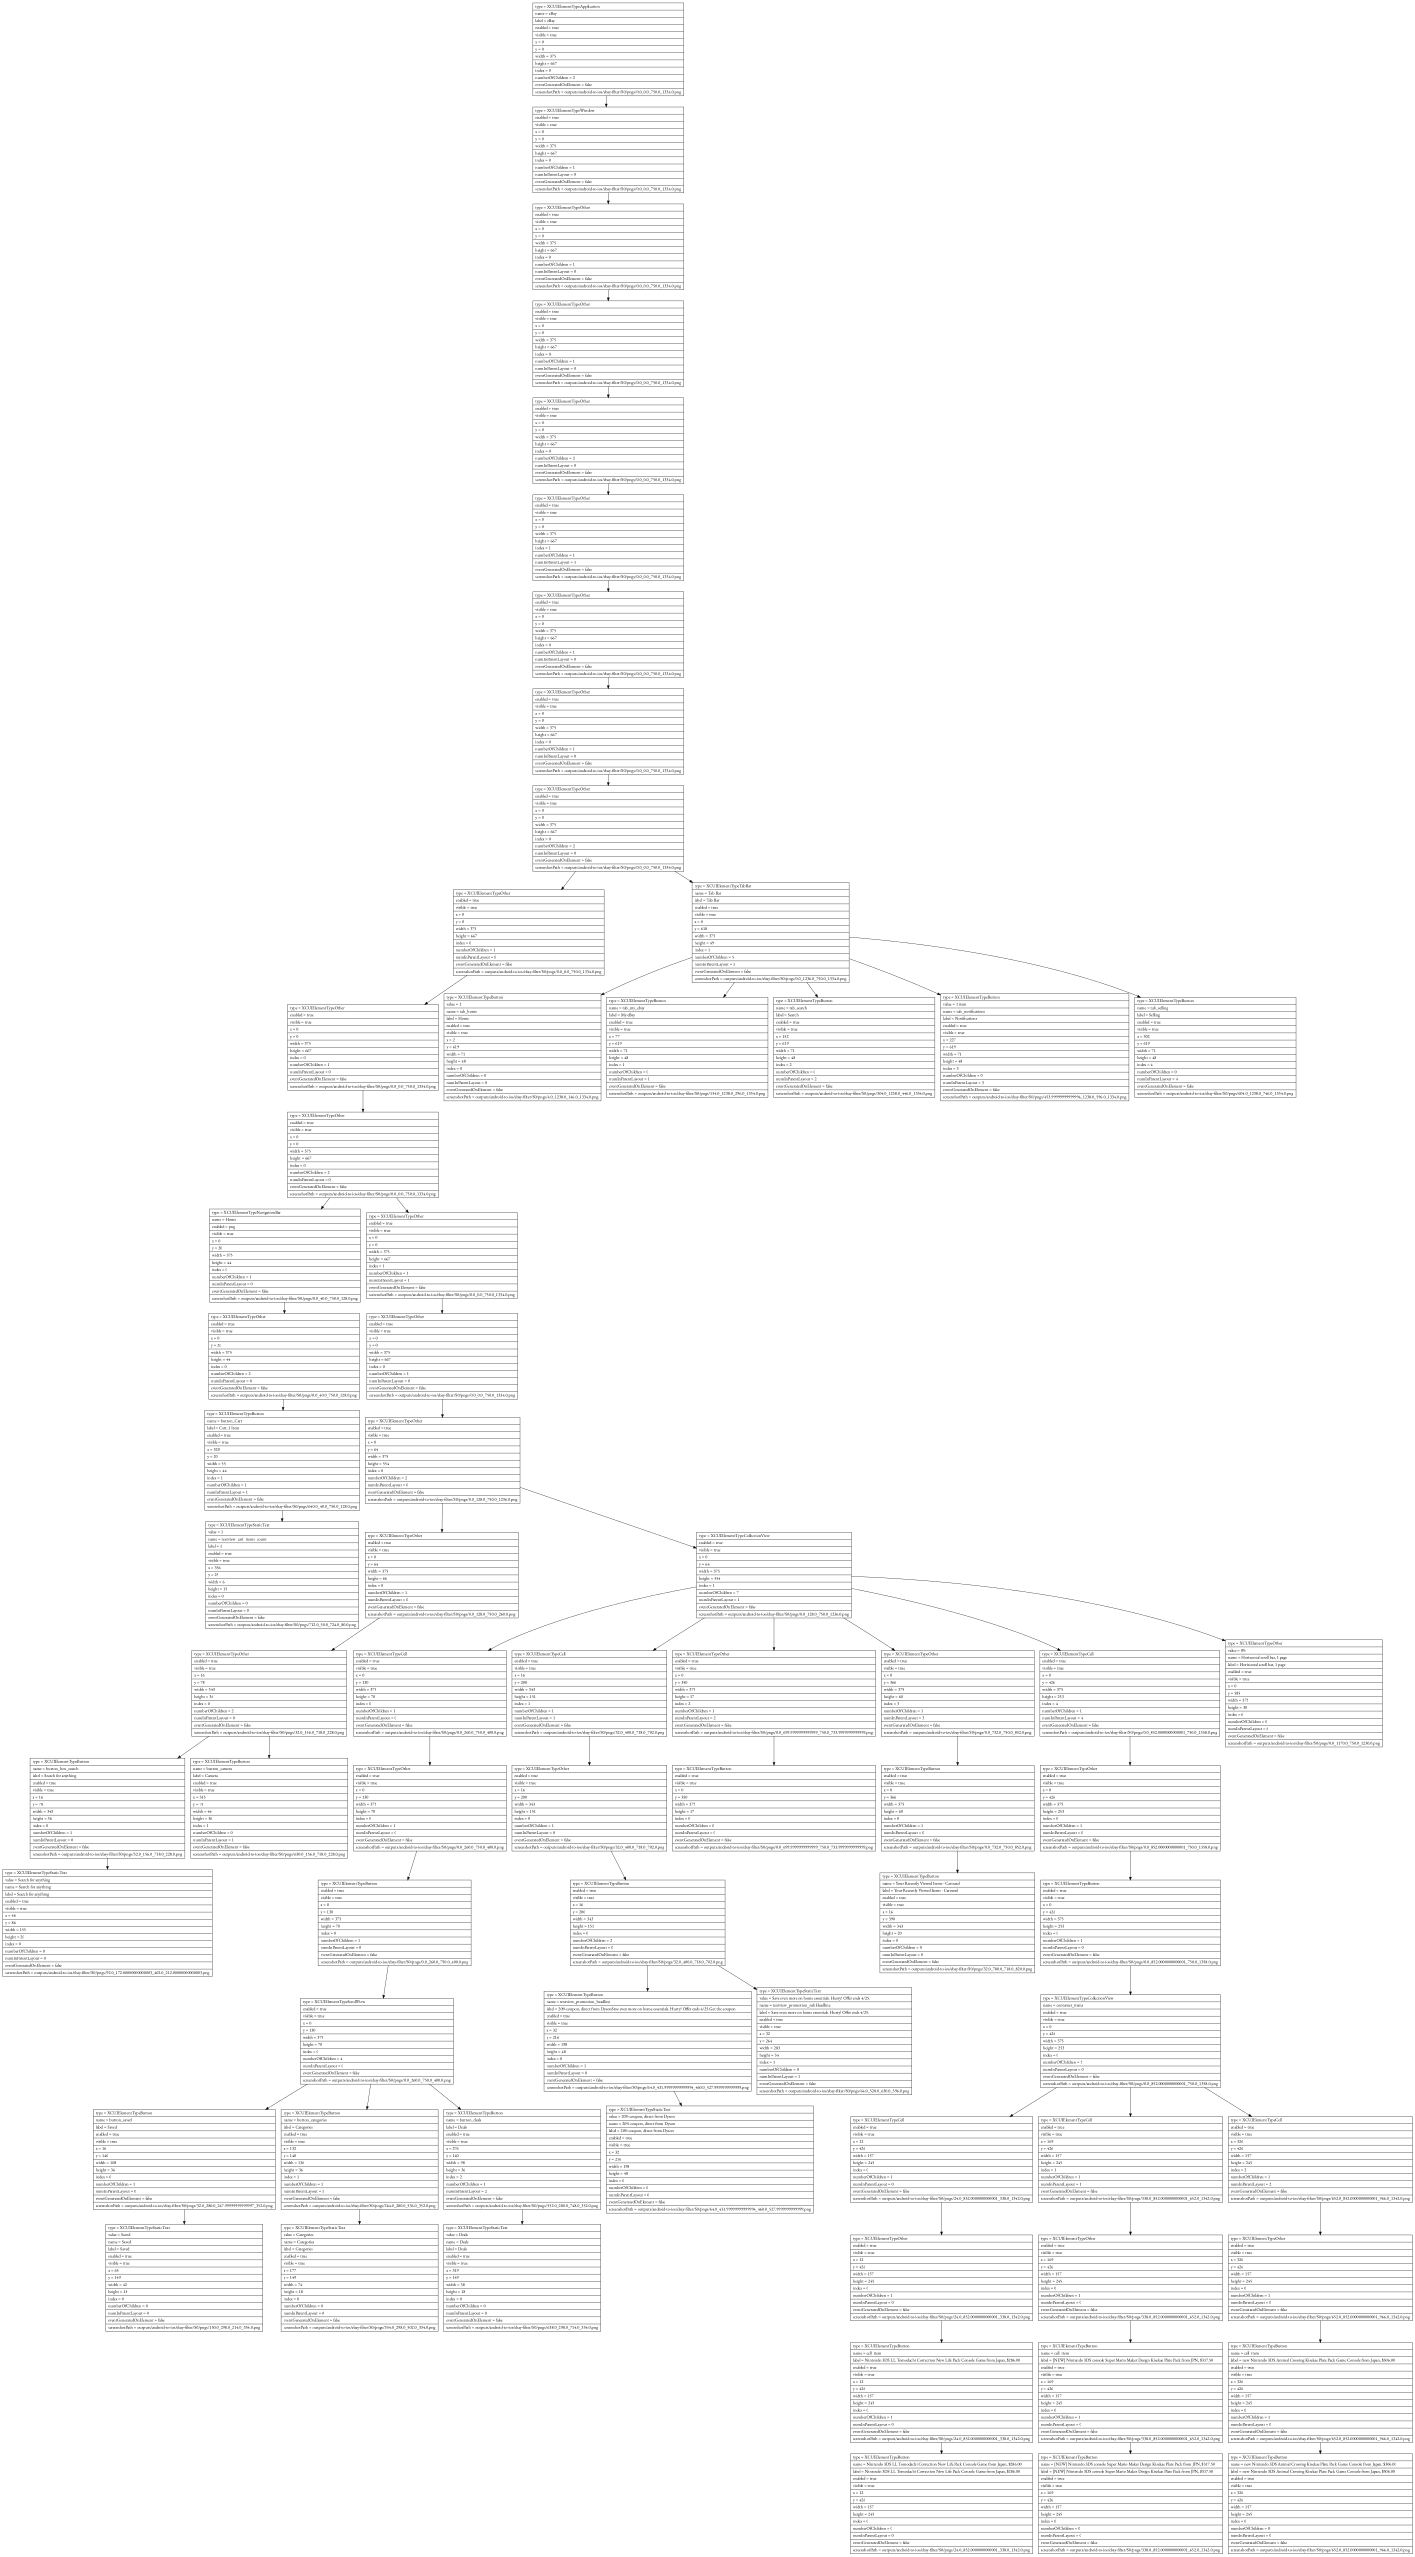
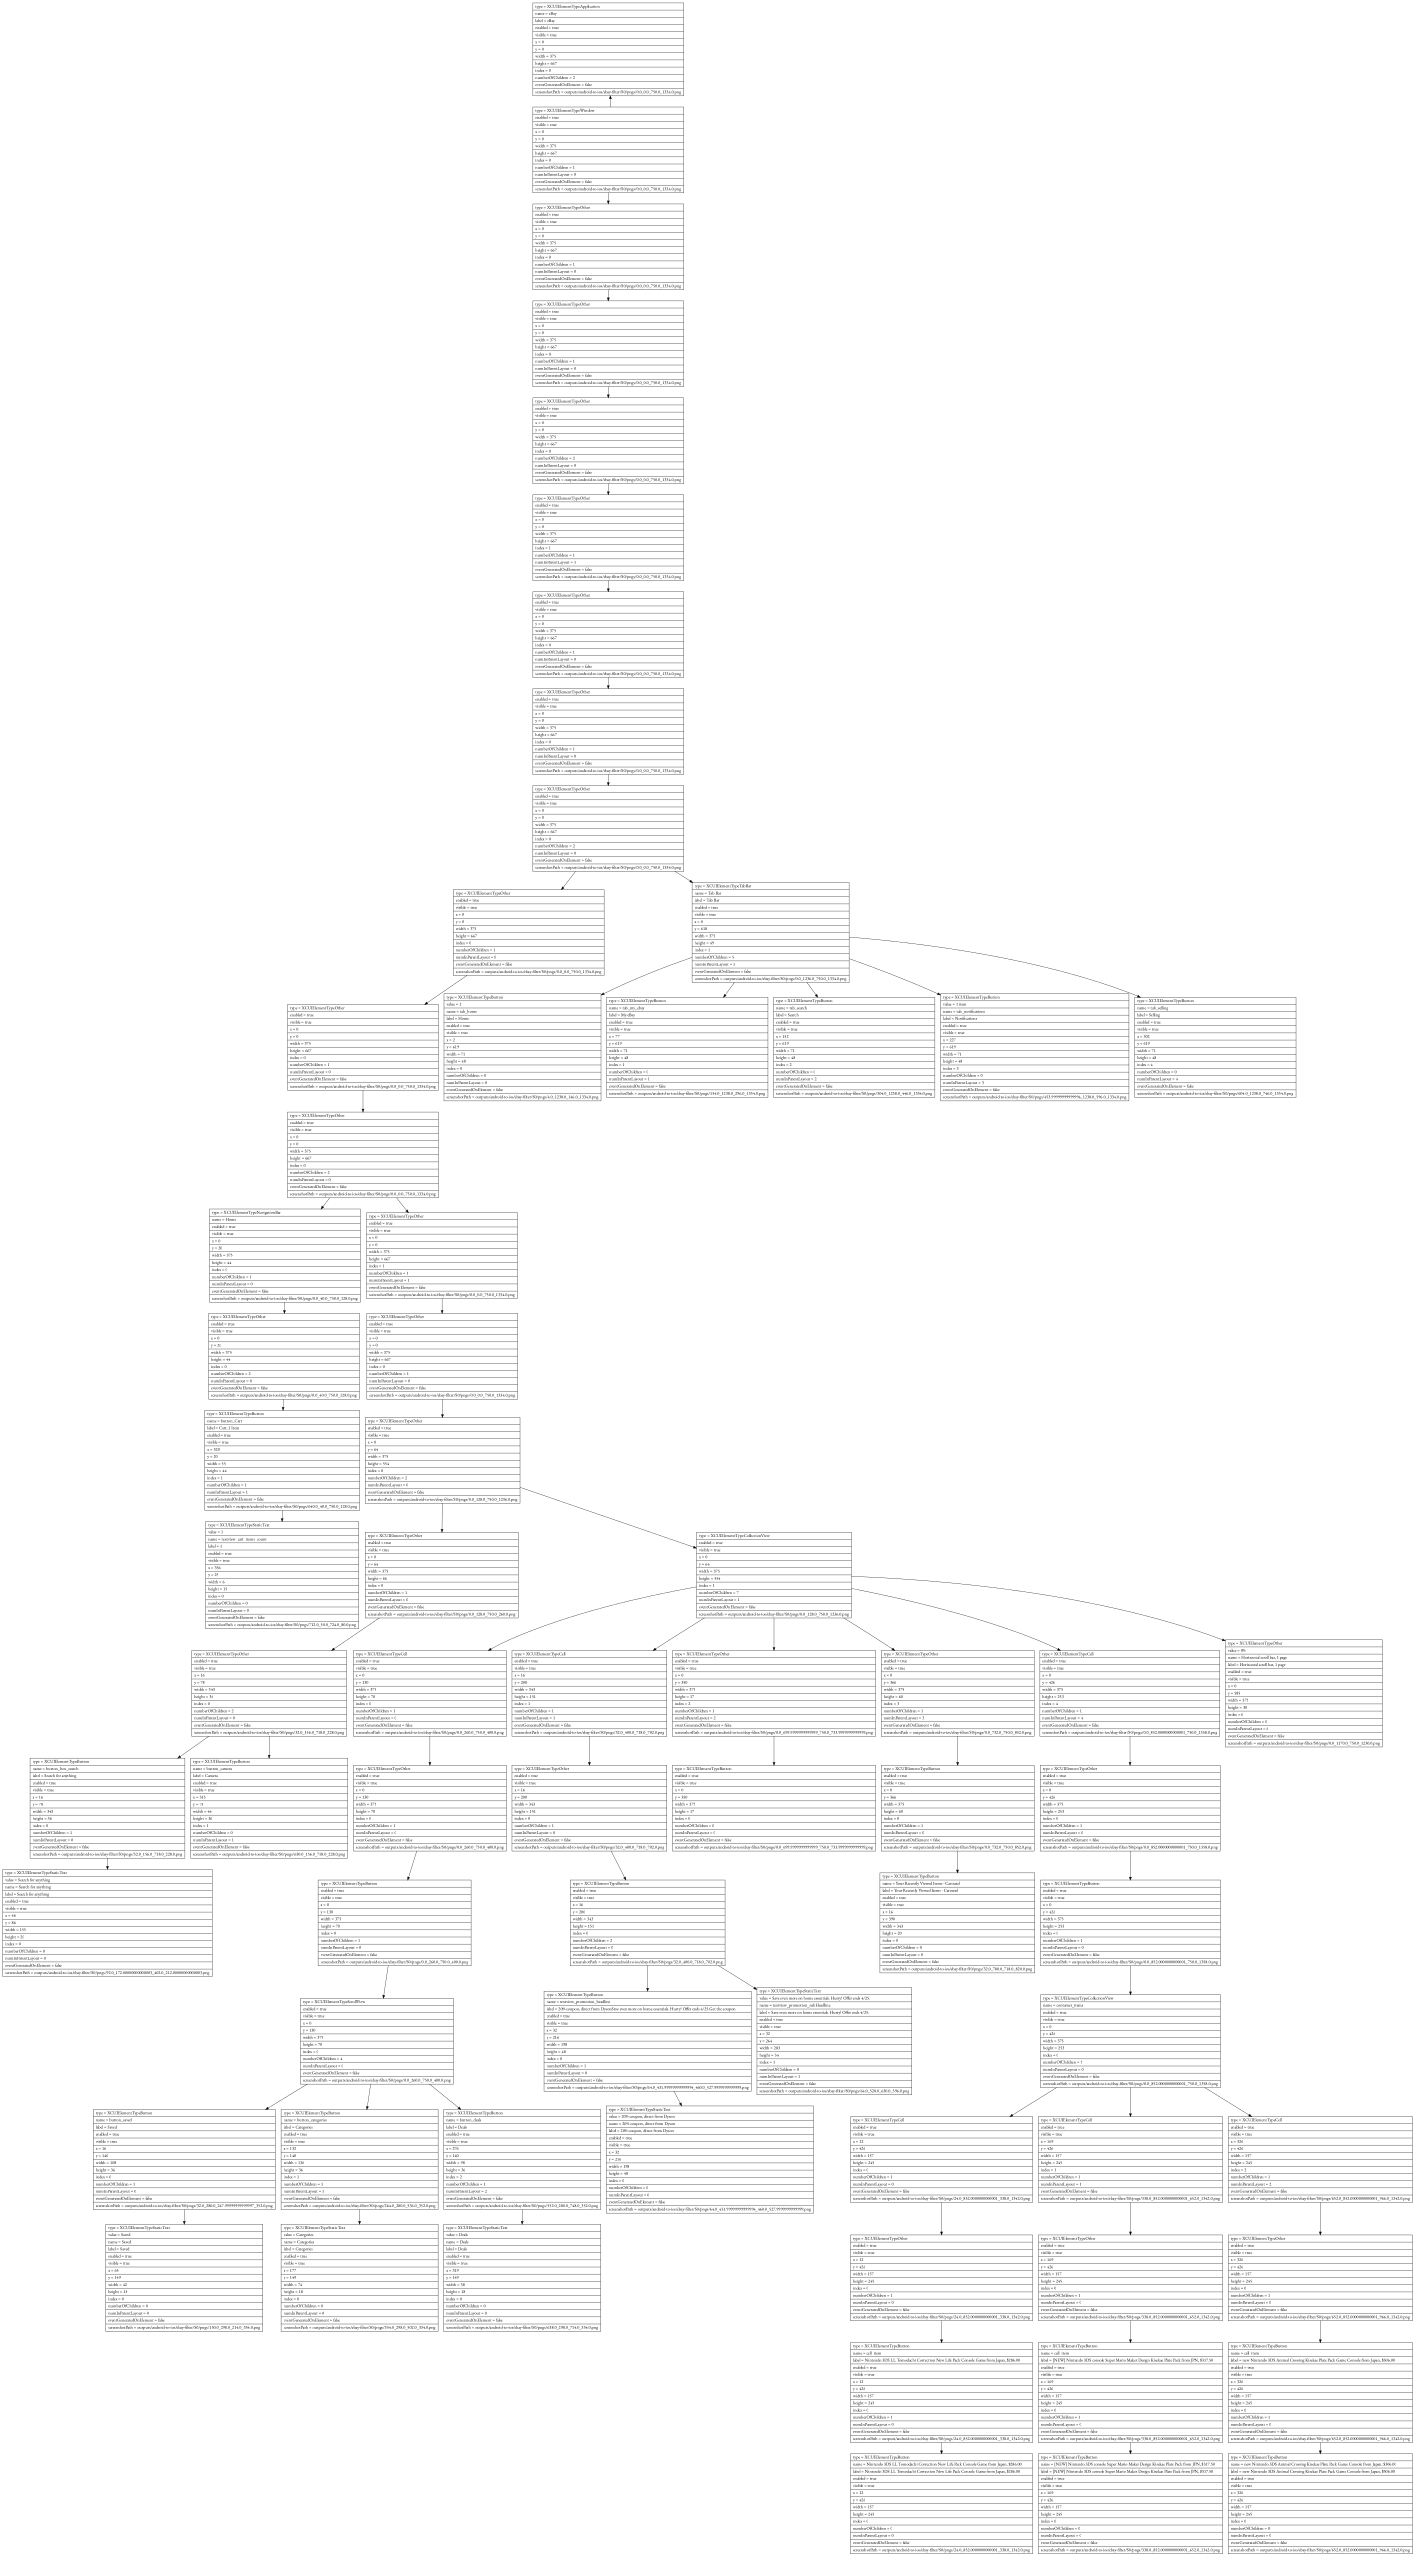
(606, 100) -> (610, 103)
(224, 1227) -> (224, 1227)
